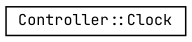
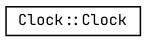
(96, 21) -> (73, 21)
